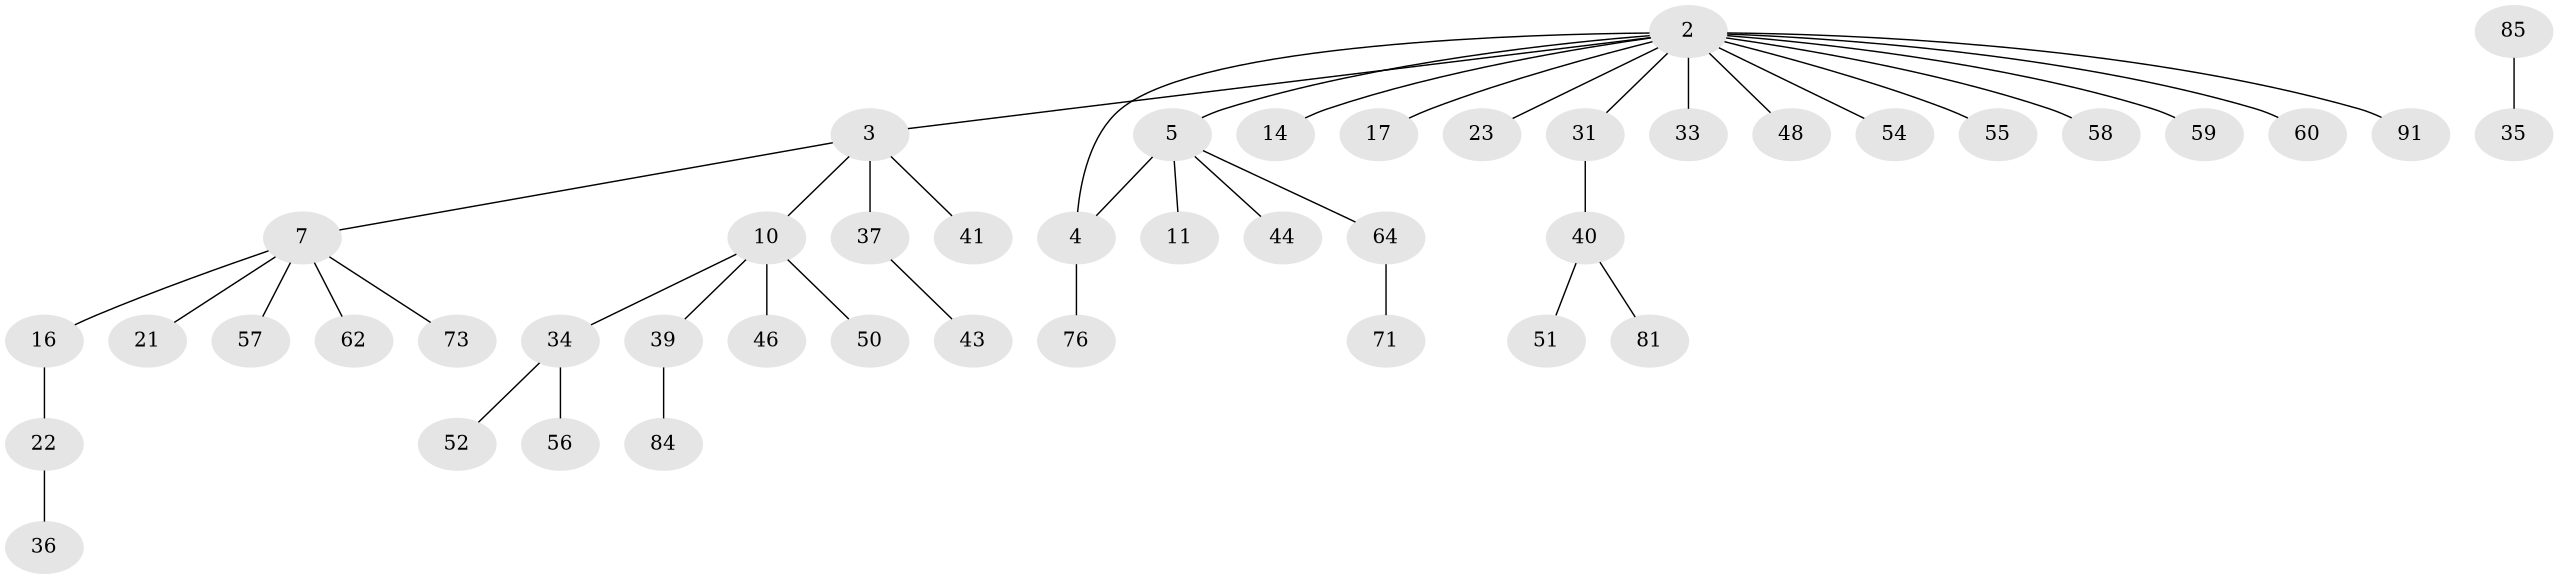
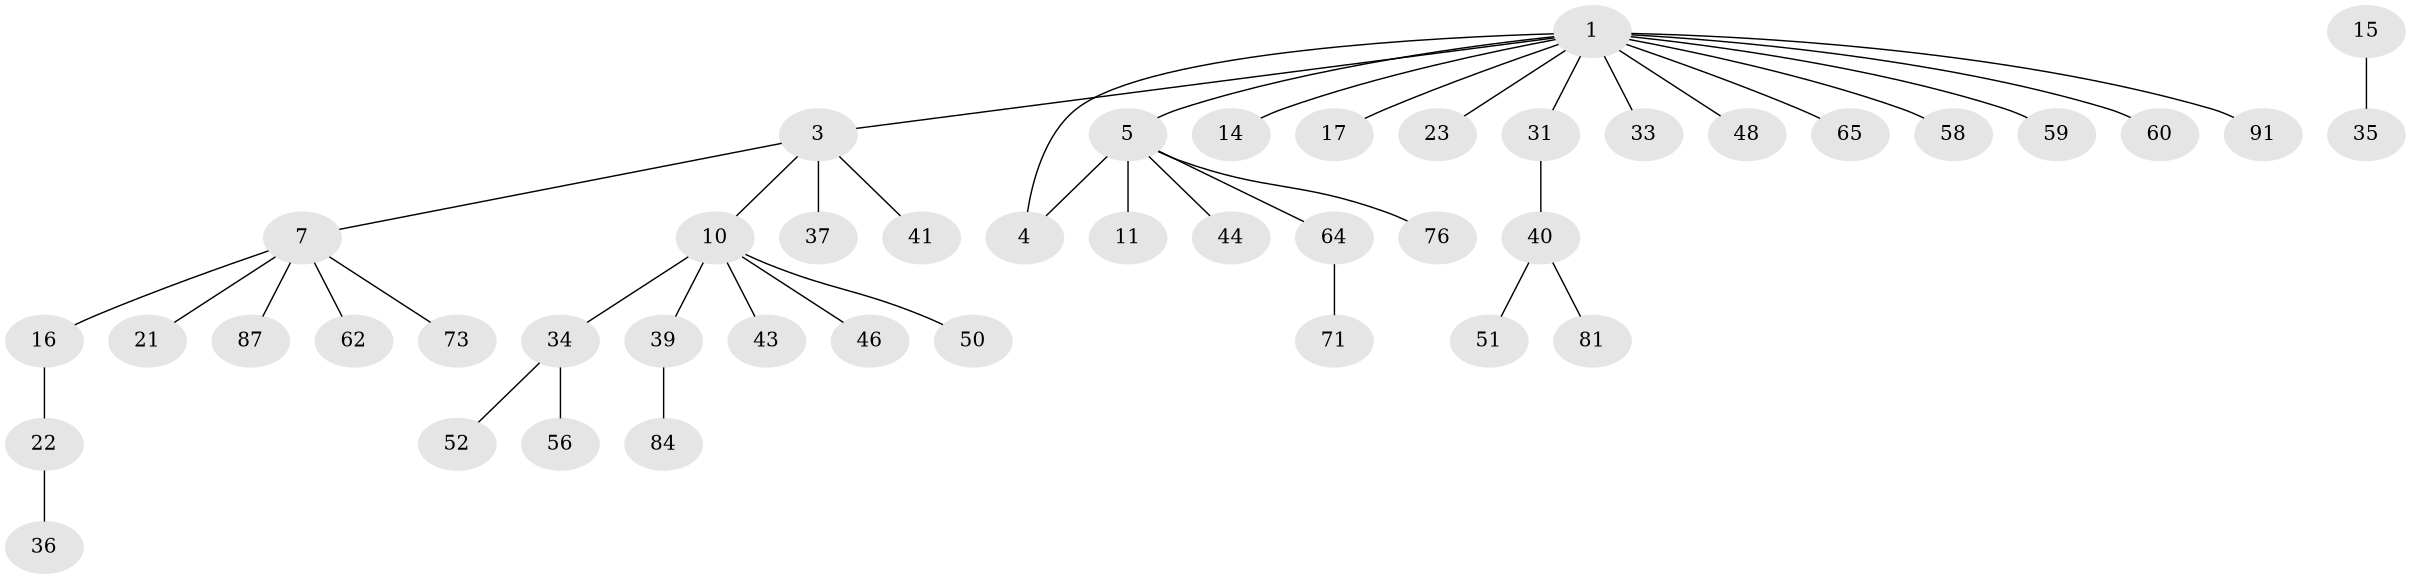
(1688, 32) -> (1592, 32)
(2514, 32) -> (2366, 32)
(1895, 135) -> none
(1998, 135) -> (1850, 135)
(921, 289) -> (741, 290)
(1076, 290) -> (1283, 186)
(251, 341) -> (251, 341)
